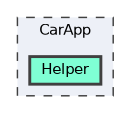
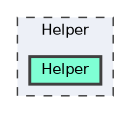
(65, 31) -> (65, 31)
